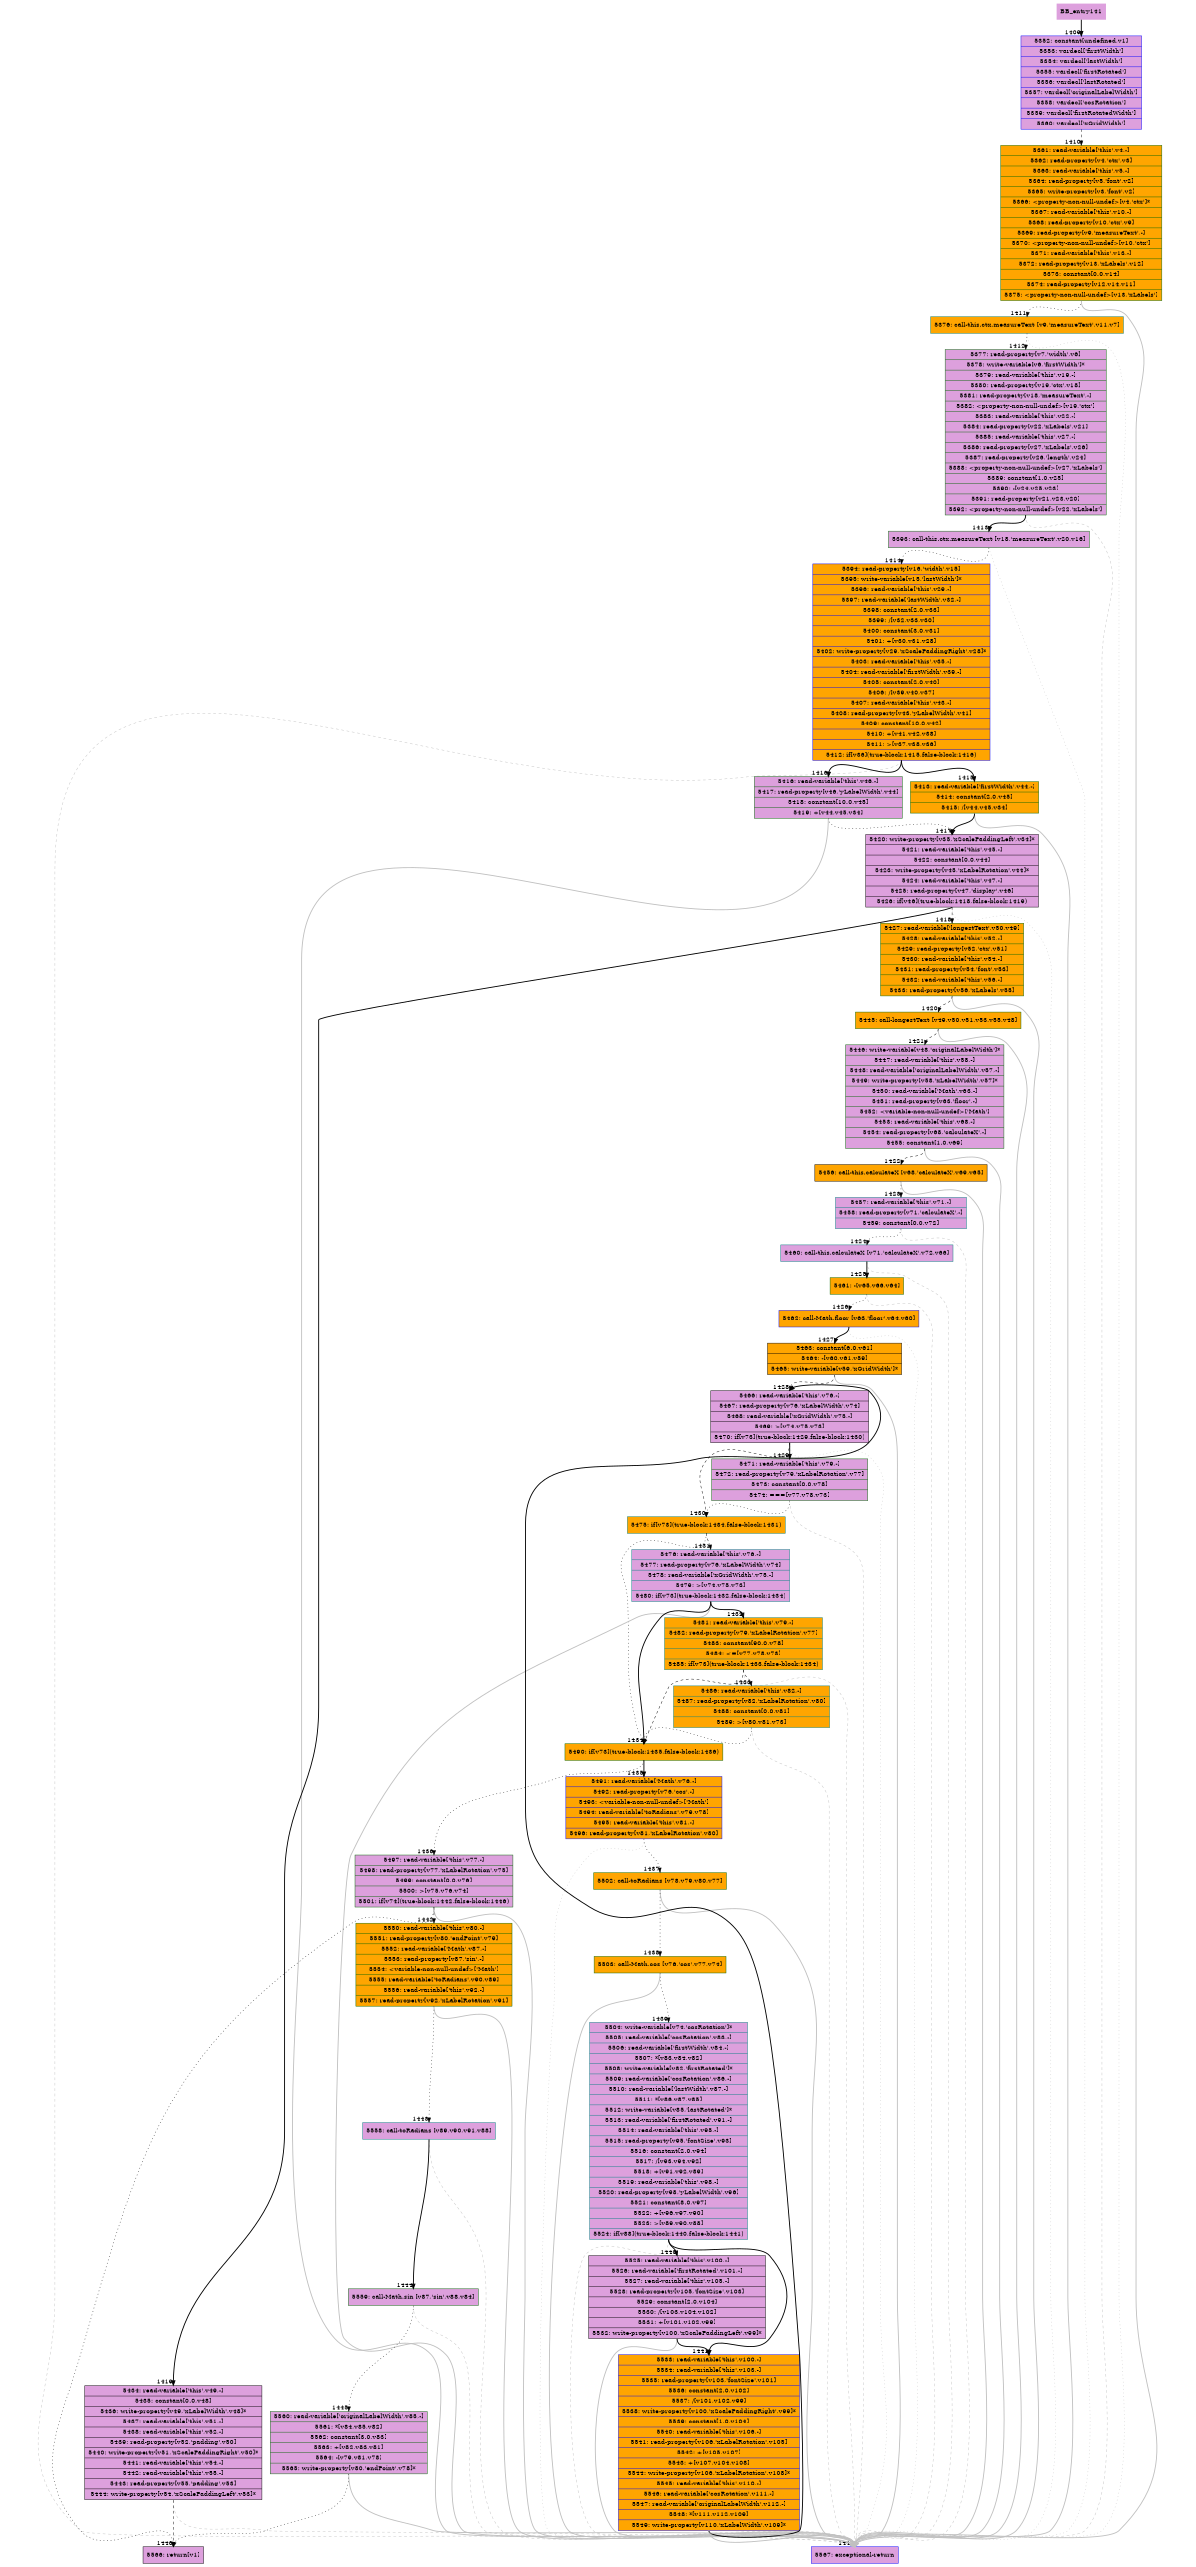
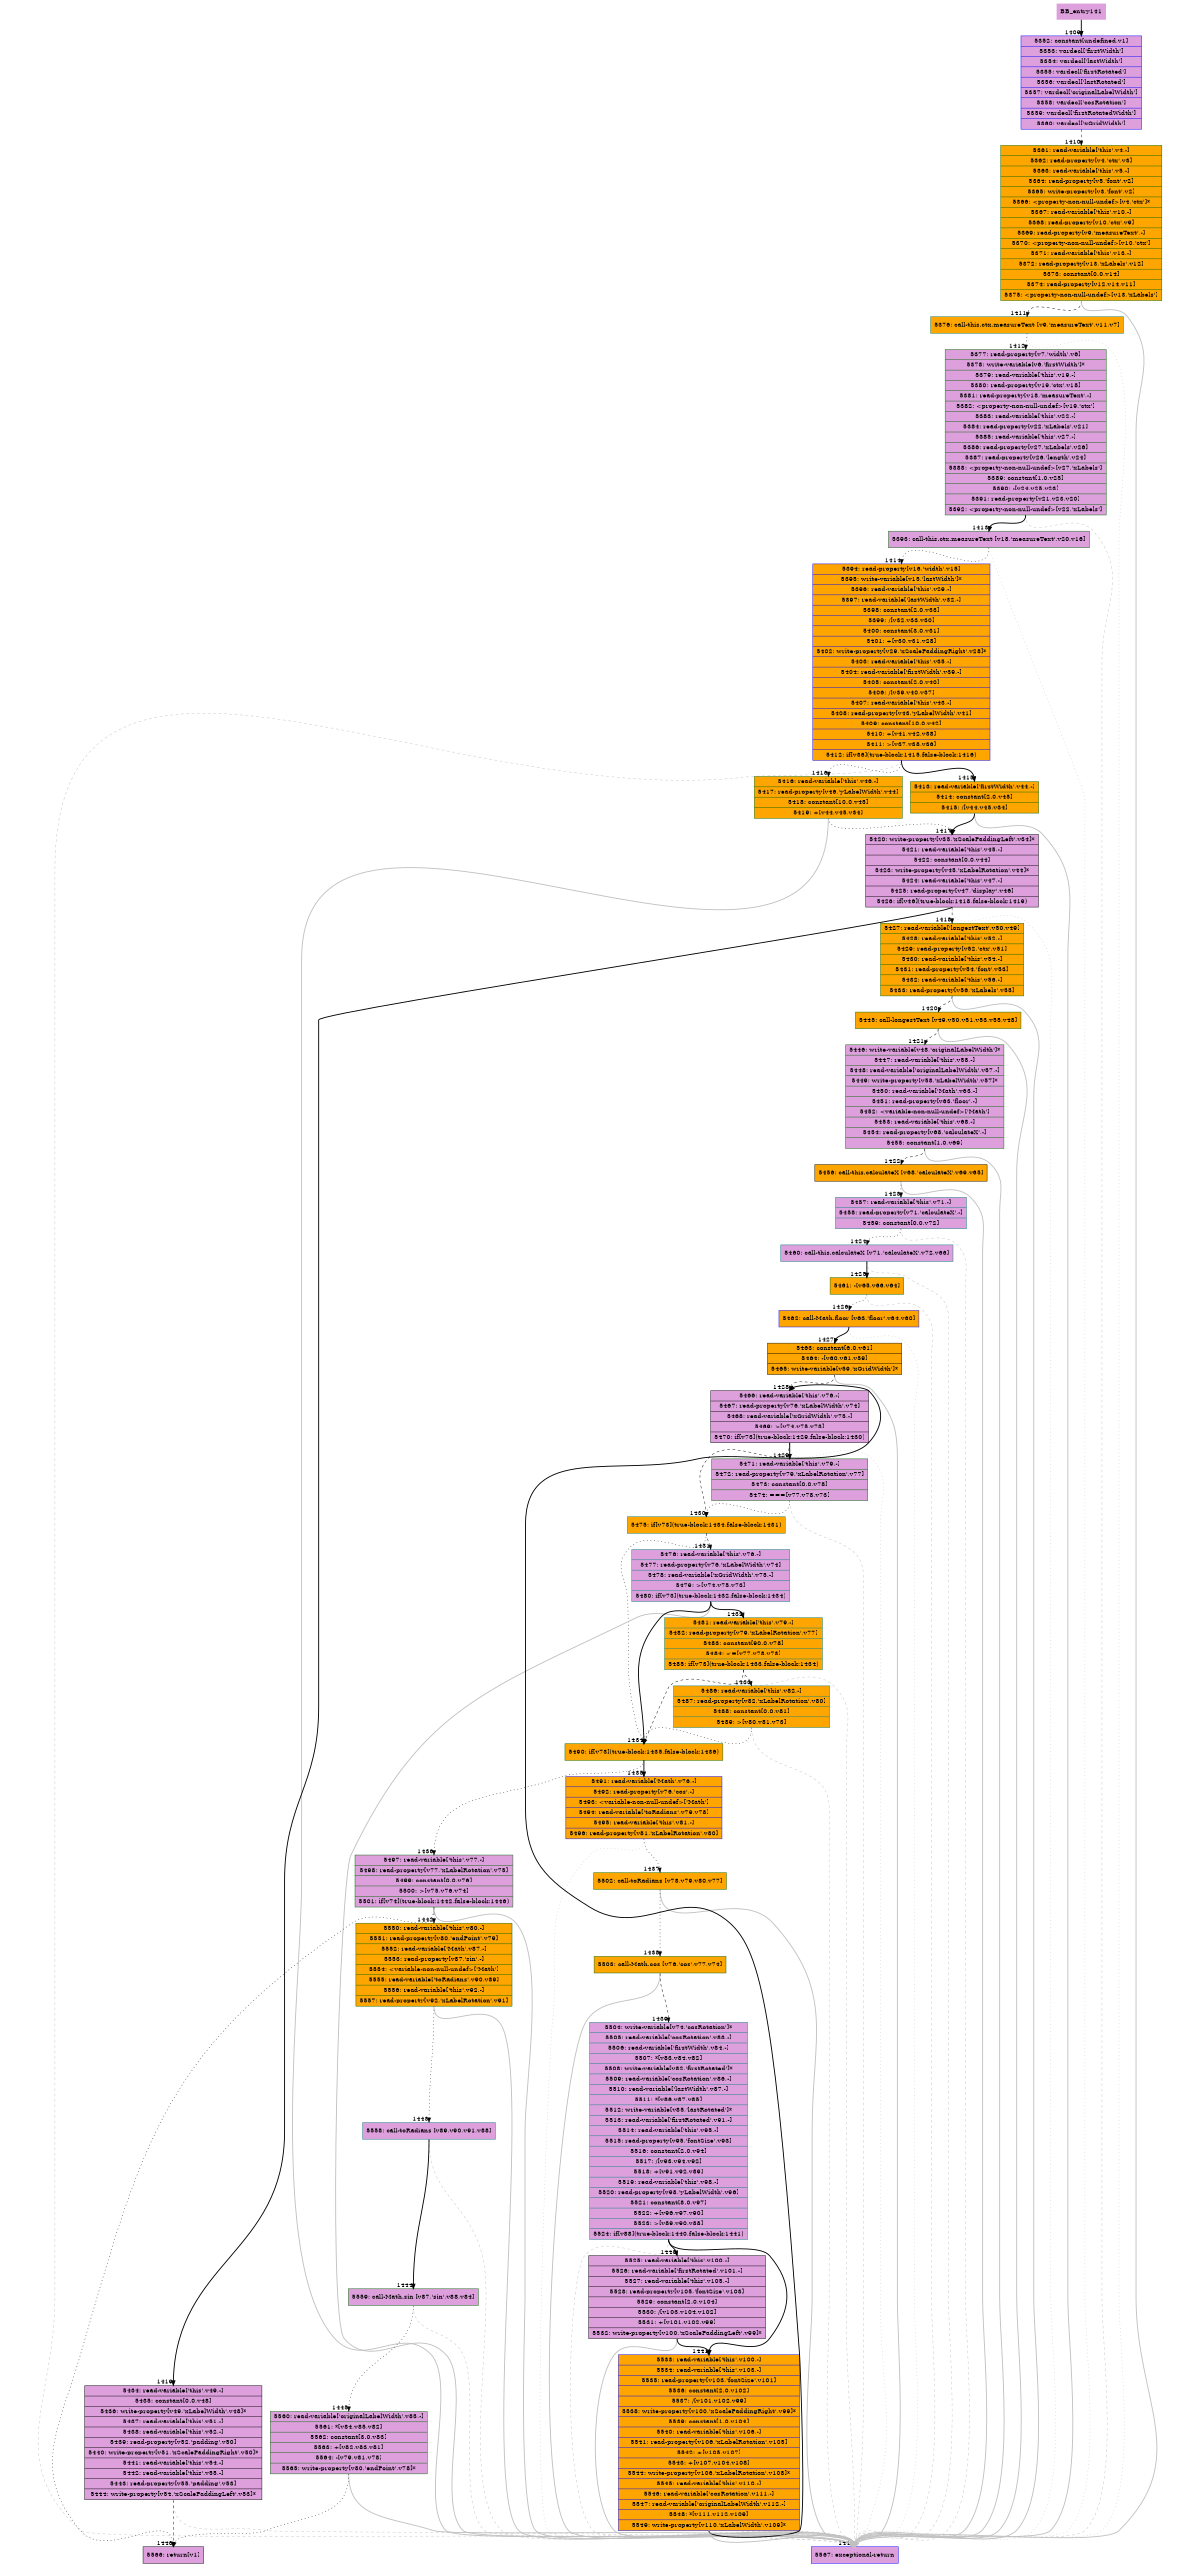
(1056, 309) -> (1056, 309)
(865, 769) -> (865, 769)
(828, 797) -> (828, 797)
(664, 1996) -> (664, 1996)
